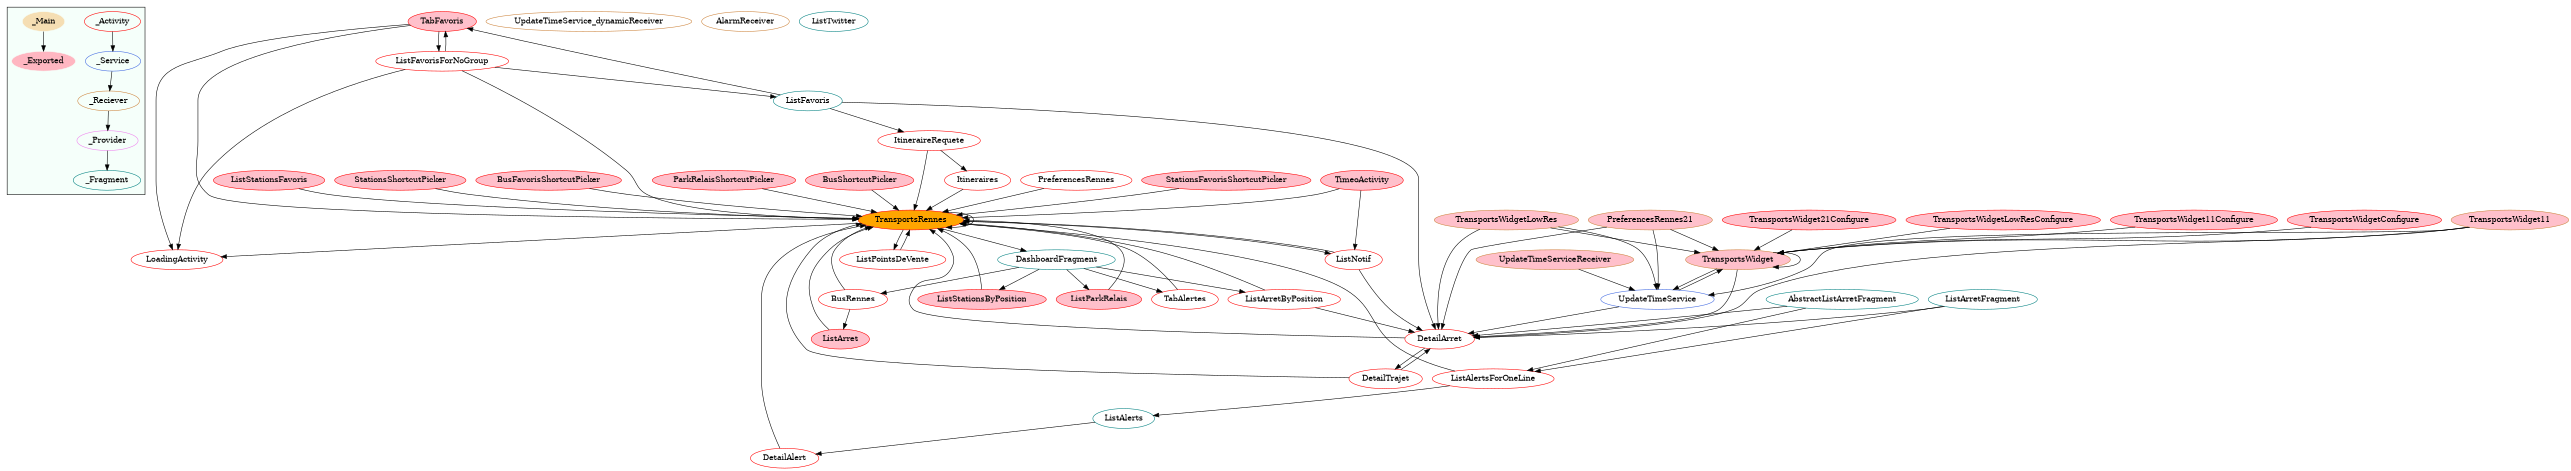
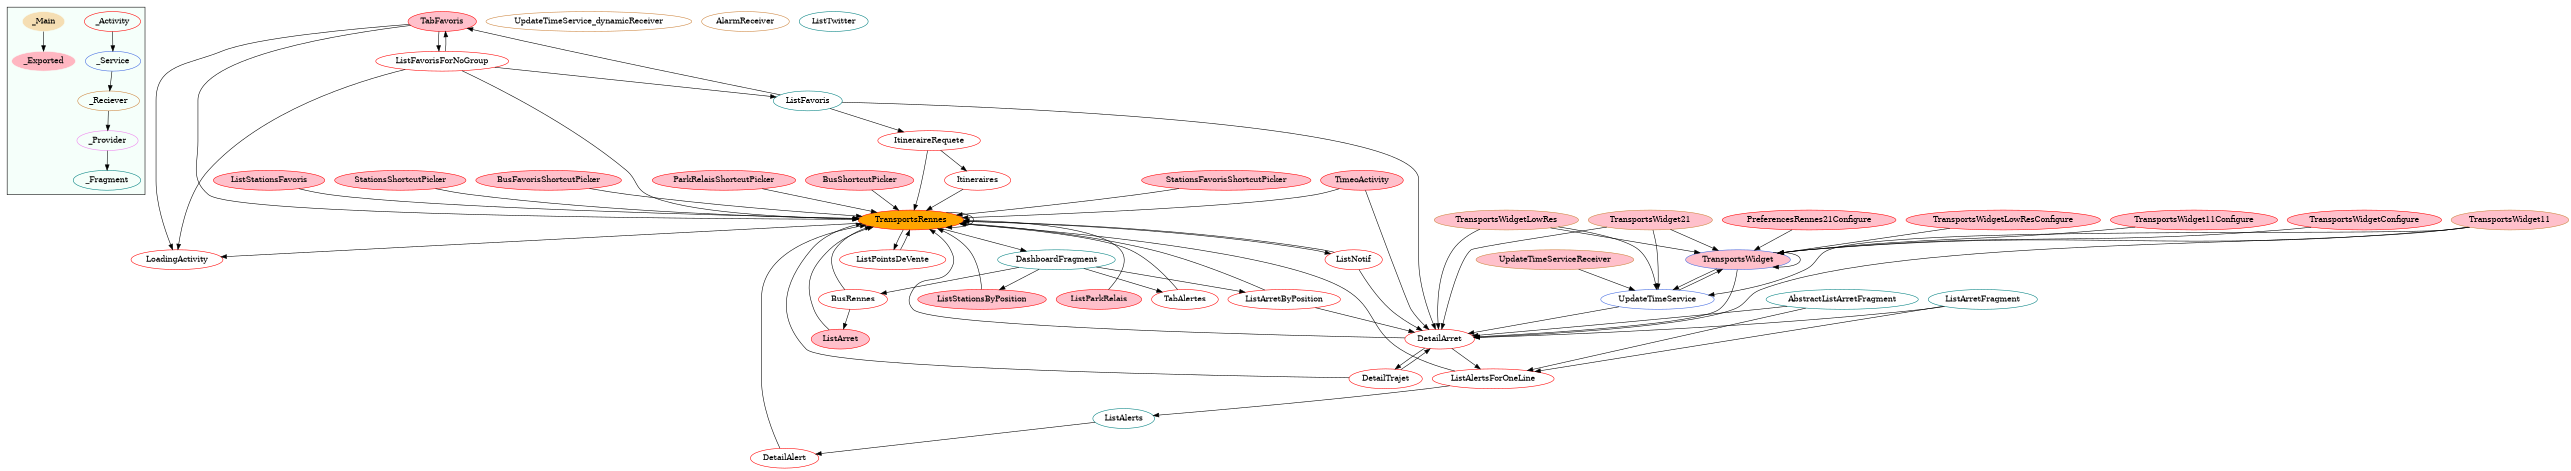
(1076, 180) -> none
(1358, 217) -> (1391, 260)
(1650, 220) -> (1650, 220)
(1809, 220) -> (1809, 220)
(1738, 260) -> (1738, 260)
(1076, 278) -> none
none -> (1464, 357)
